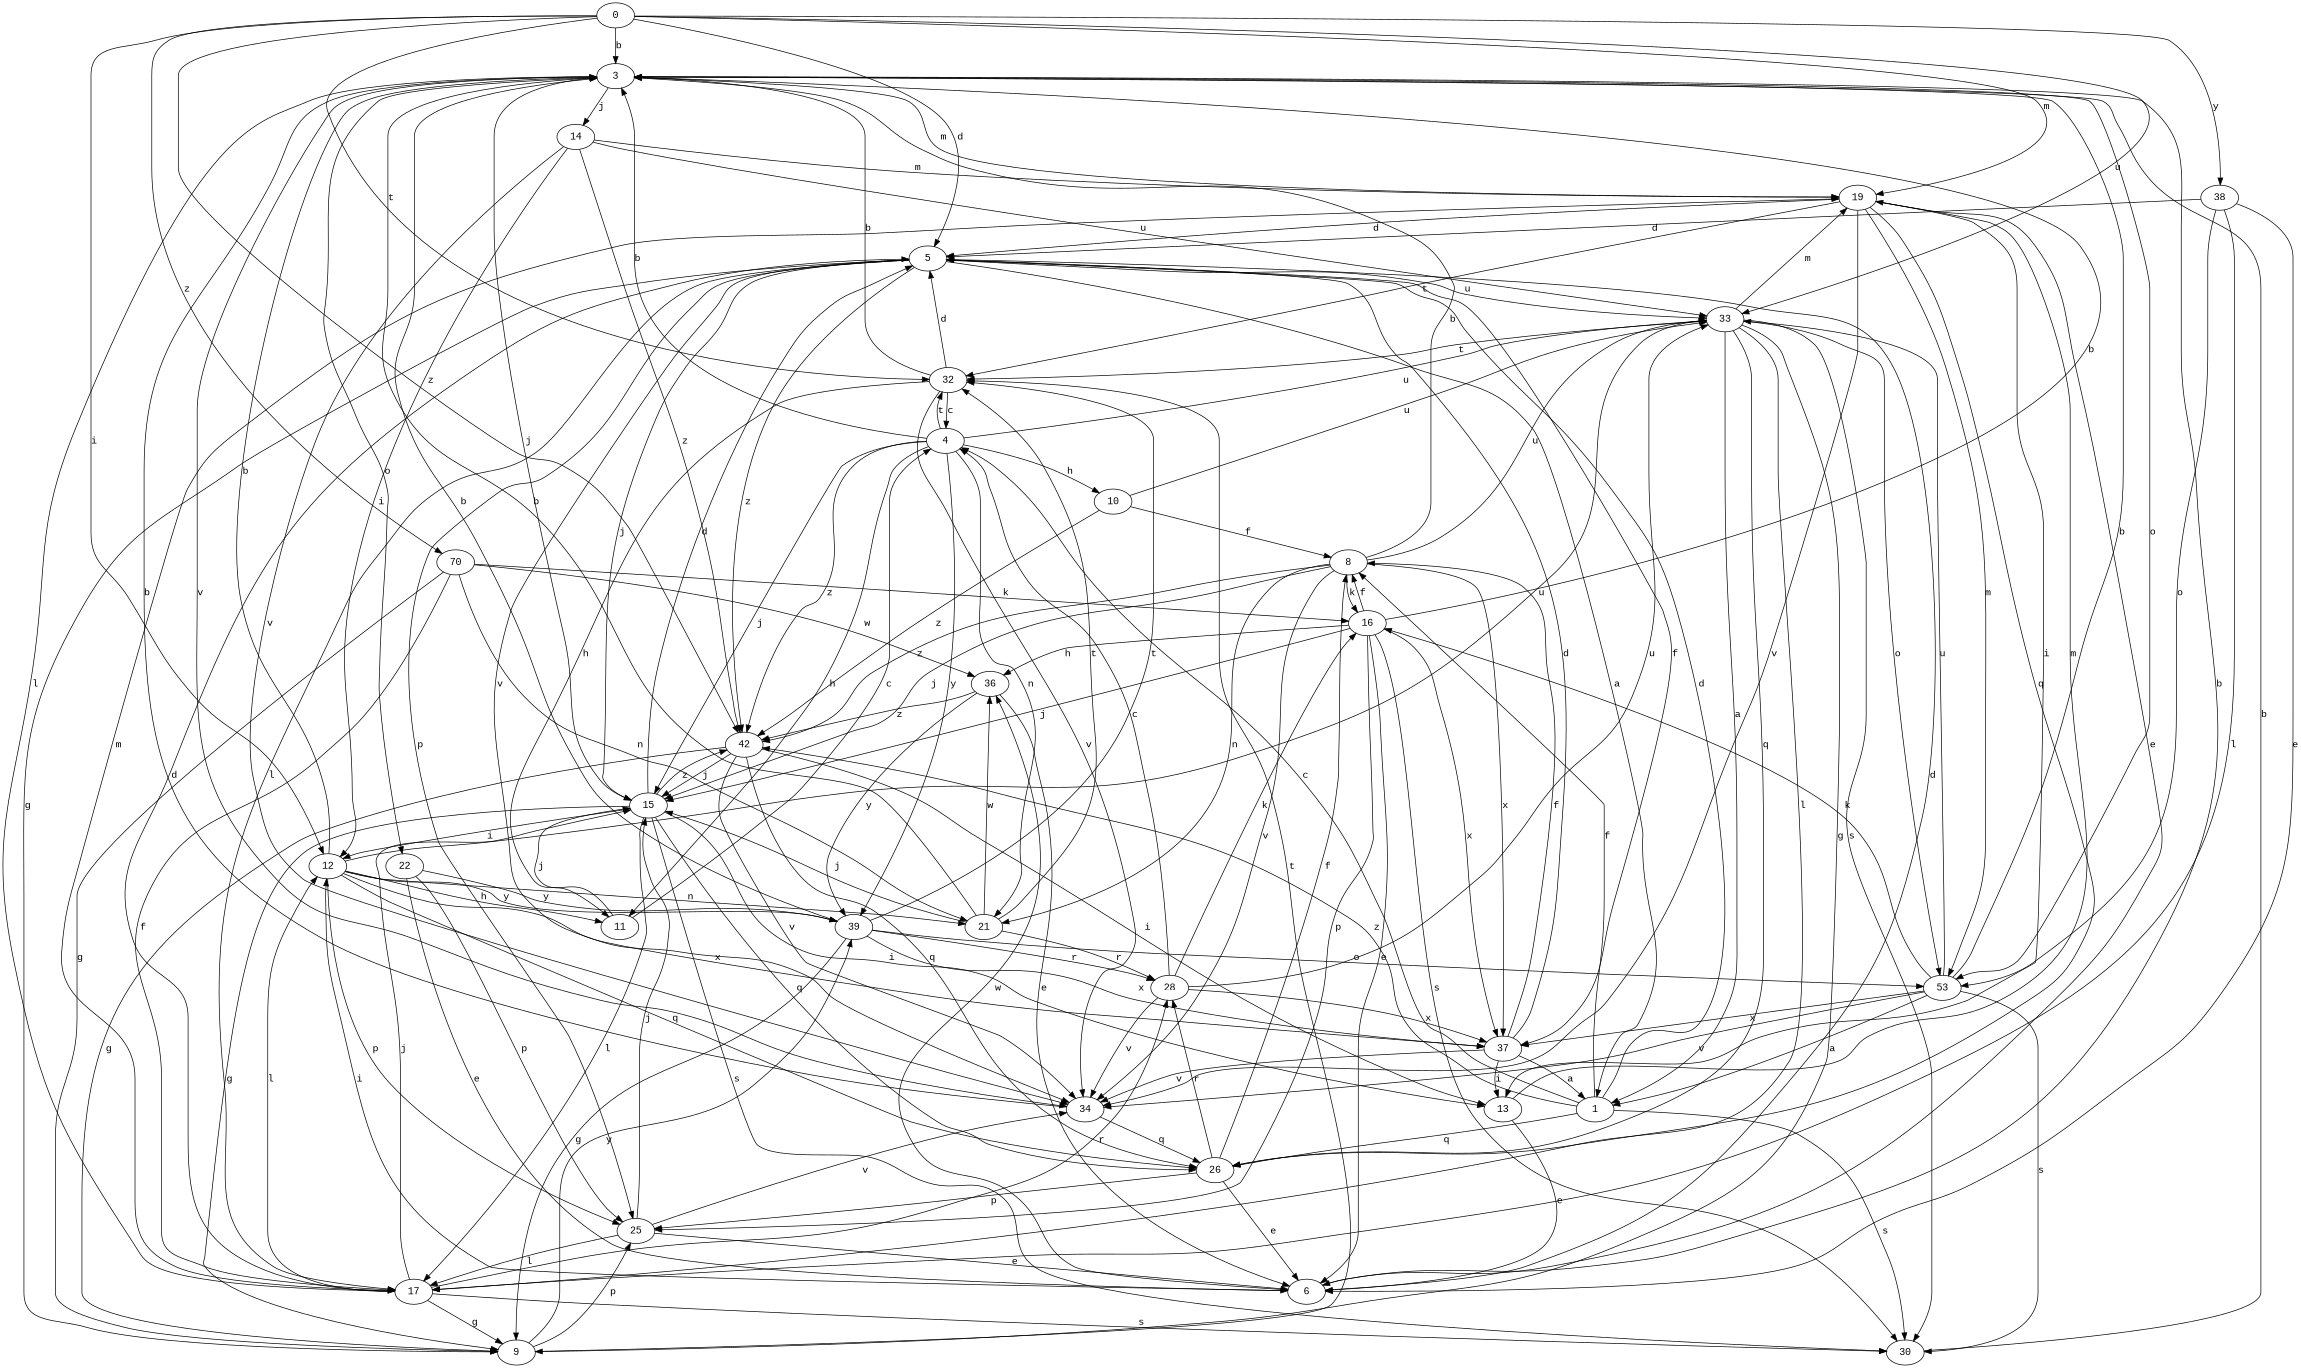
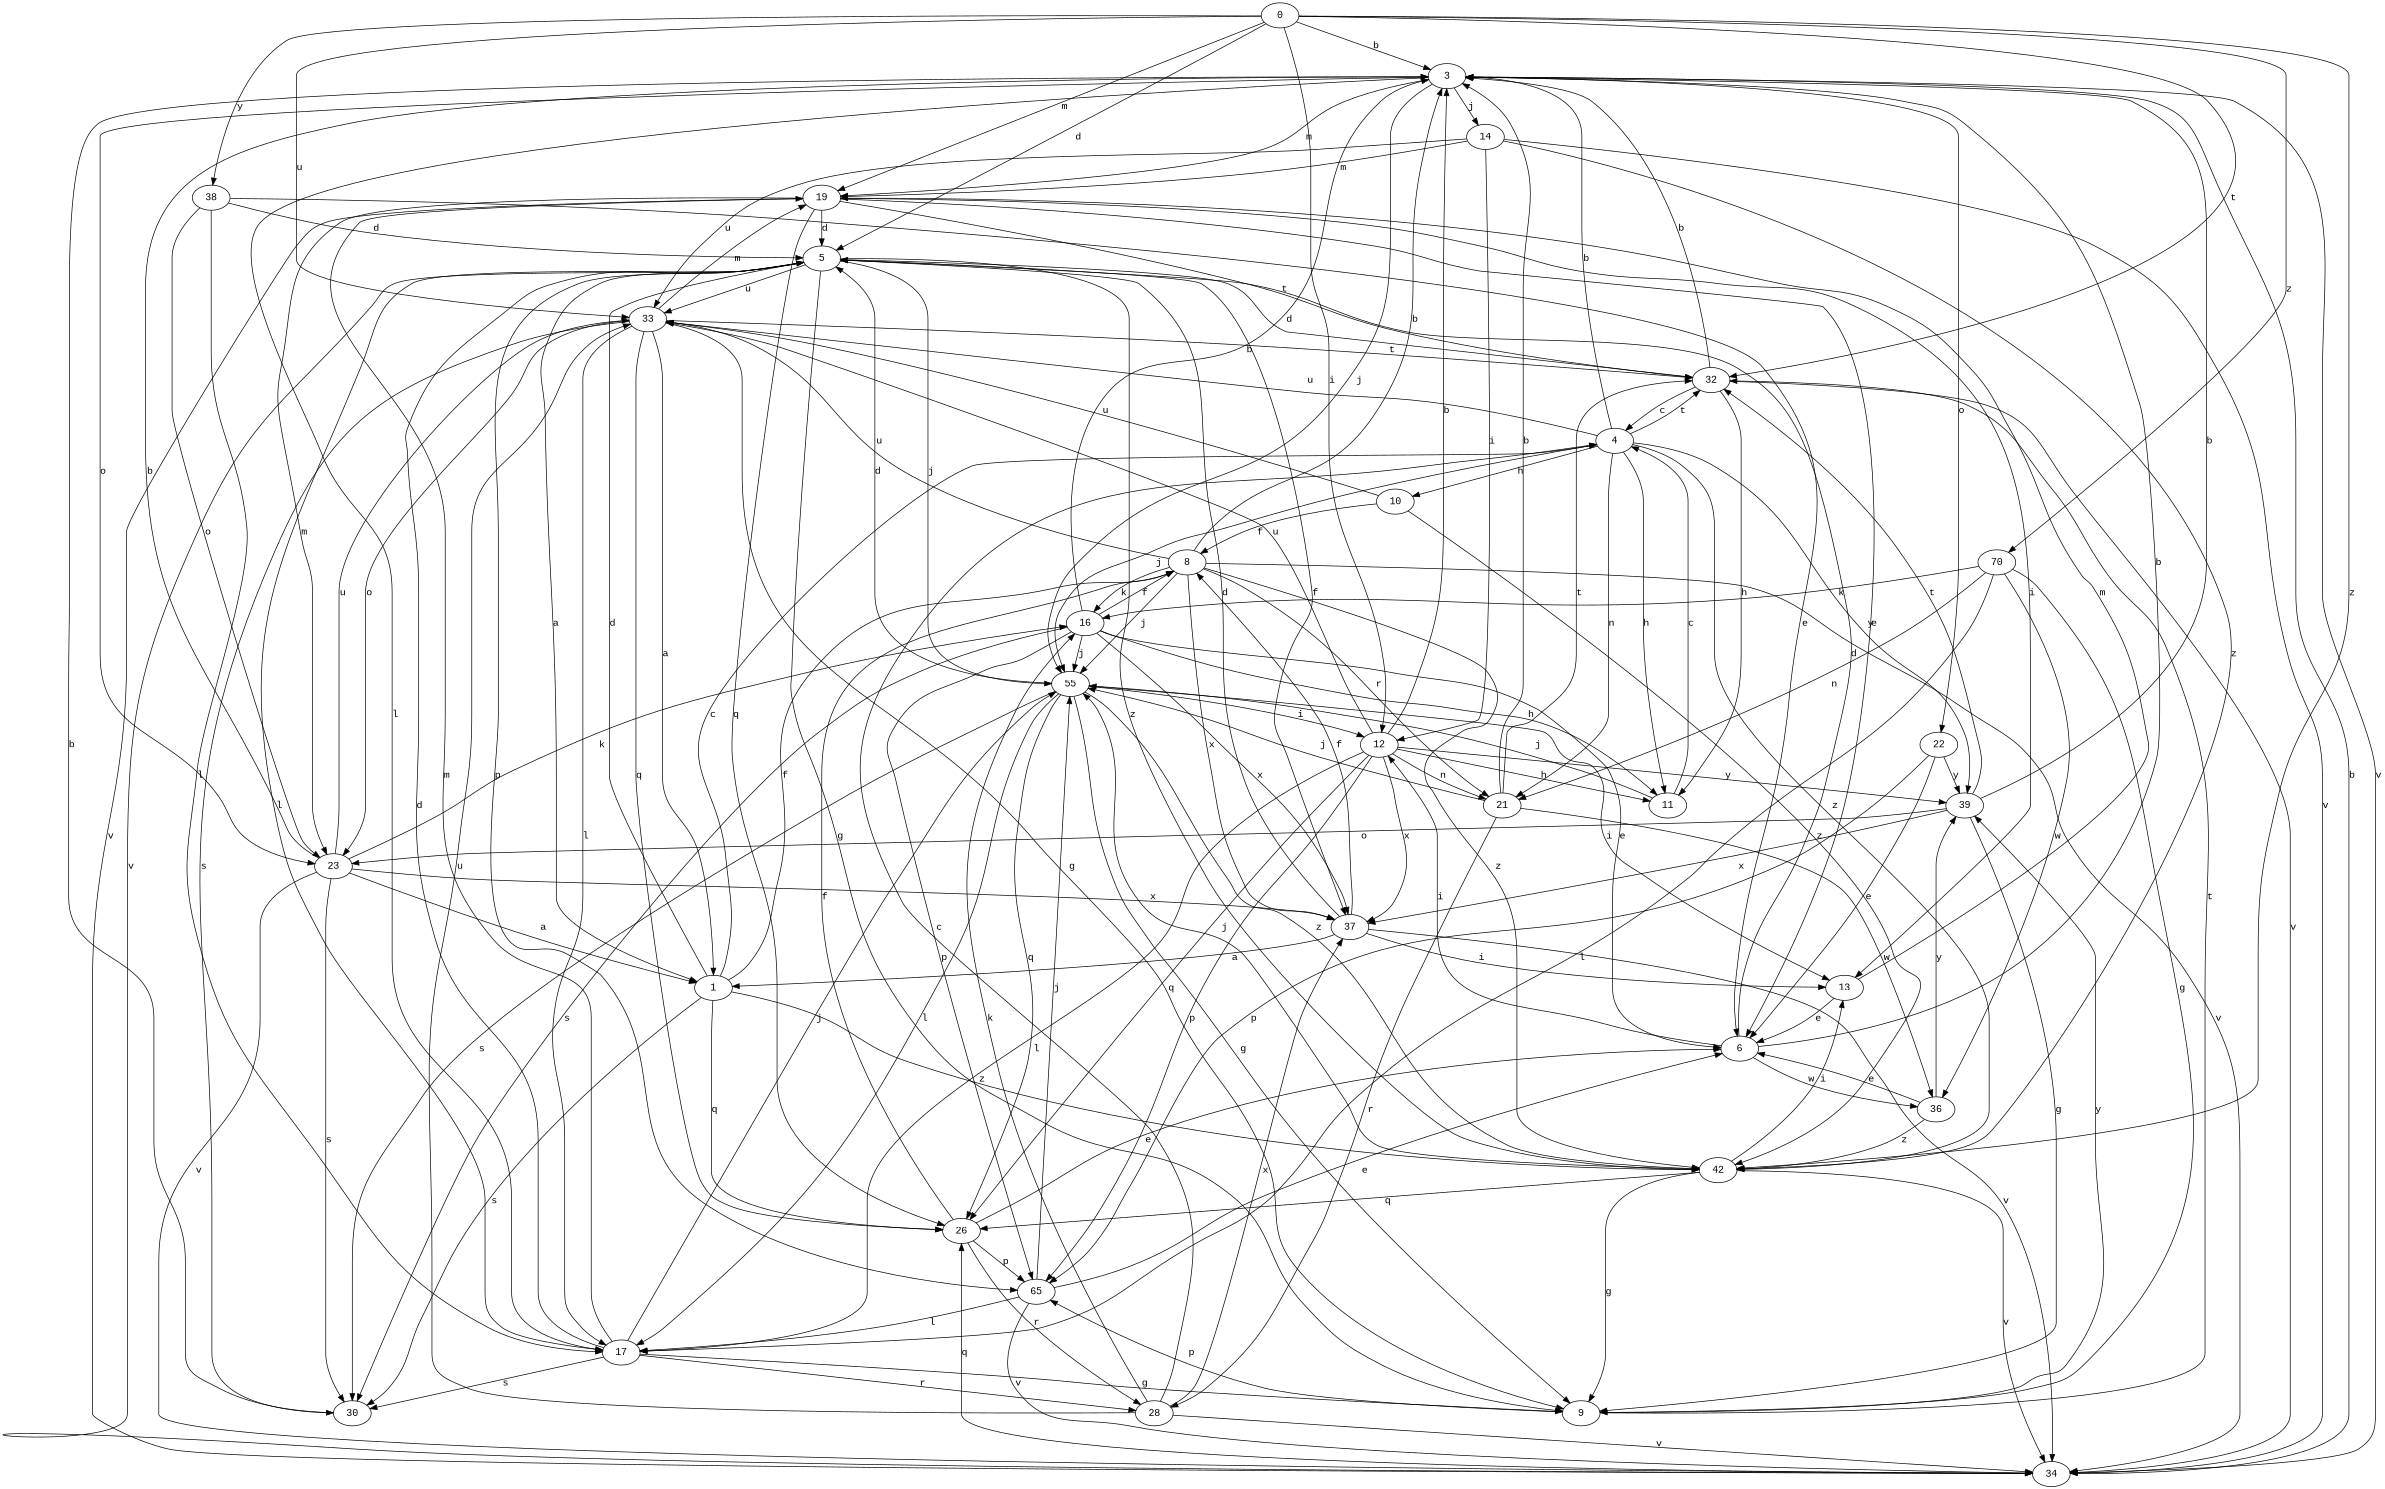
(1177, 638) -> (1368, 698)
(1235, 745) -> (1379, 684)
(648, 805) -> (1070, 684)
(143, 927) -> (1582, 957)
(1003, 950) -> none
(1942, 988) -> (333, 866)
(268, 1129) -> (983, 1071)
(636, 1231) -> (1036, 1292)
